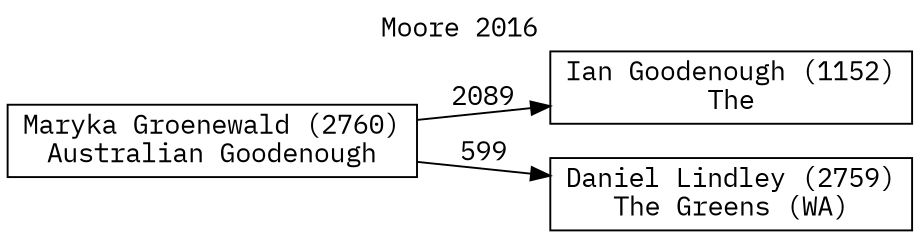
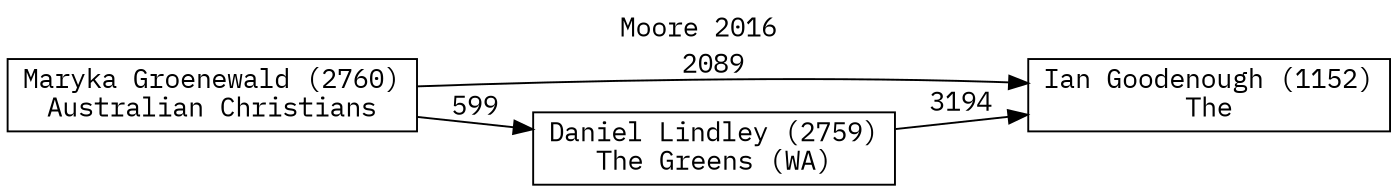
none -> (952, 123)
(212, 141) -> (212, 95)
